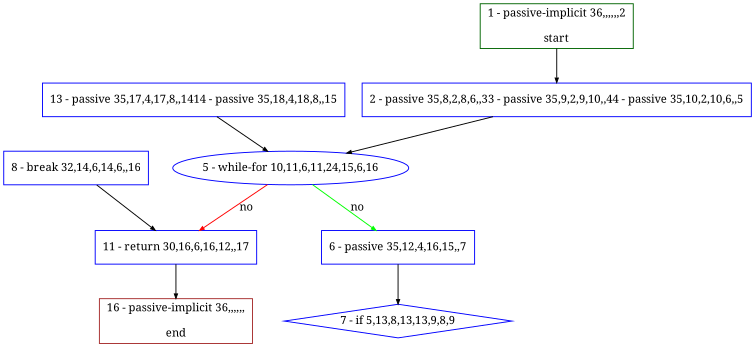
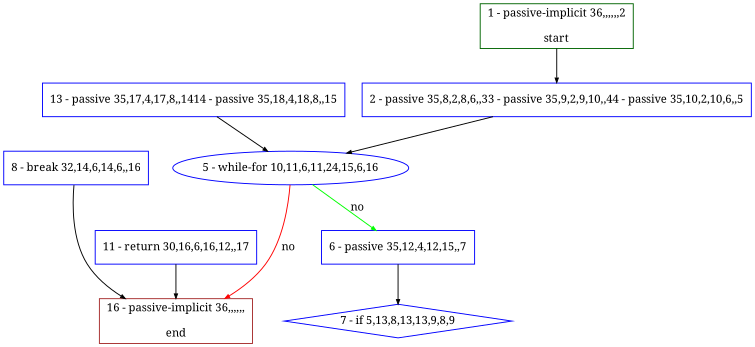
(124, 206) -> (80, 249)
(236, 206) -> (274, 249)
(398, 247) -> (398, 247)
